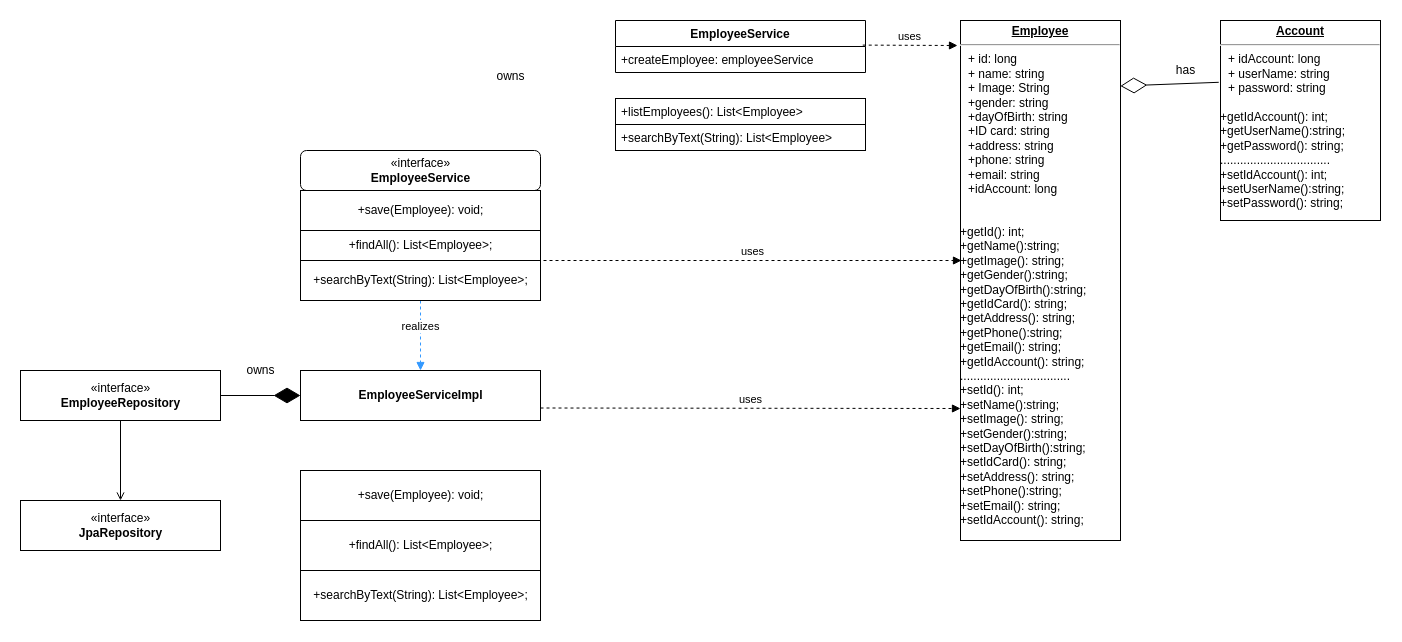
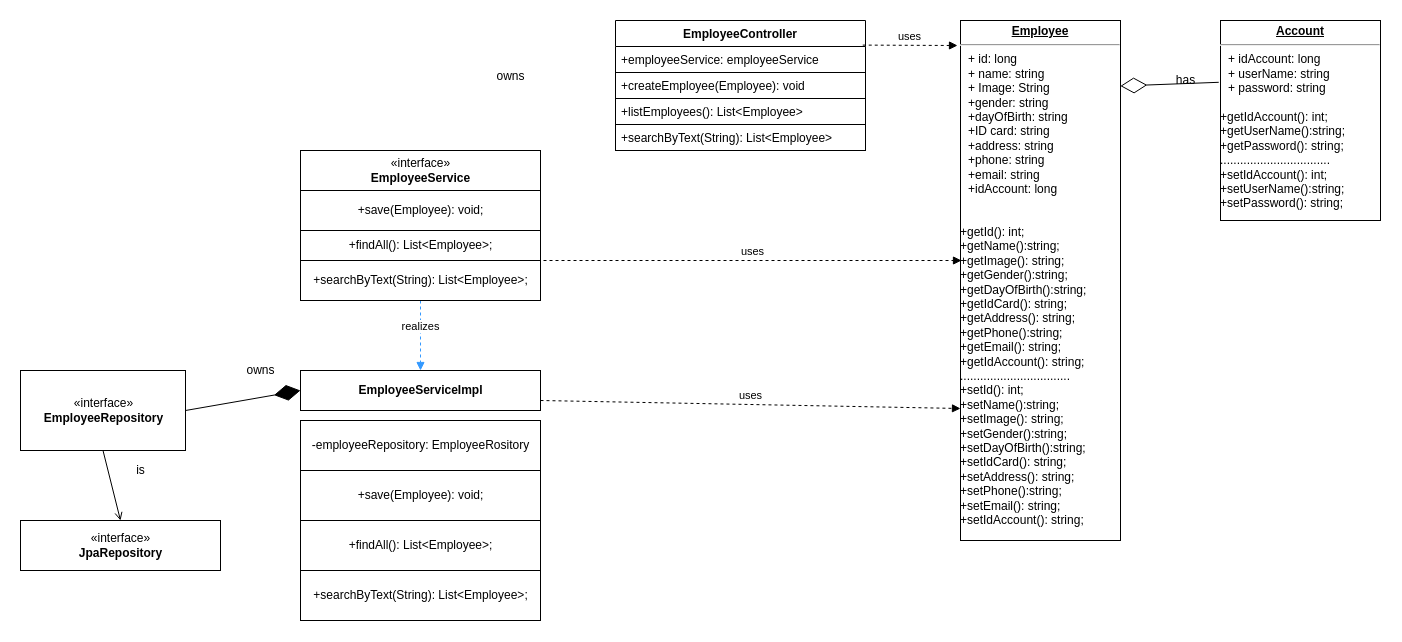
(740, 34) -> (740, 34)
(721, 60) -> (723, 60)
(1186, 71) -> (1186, 81)
none -> (741, 86)
(421, 171) -> (421, 171)
(121, 396) -> (103, 411)
(421, 396) -> (421, 391)
none -> (421, 446)
none -> (141, 471)
(121, 526) -> (121, 546)
